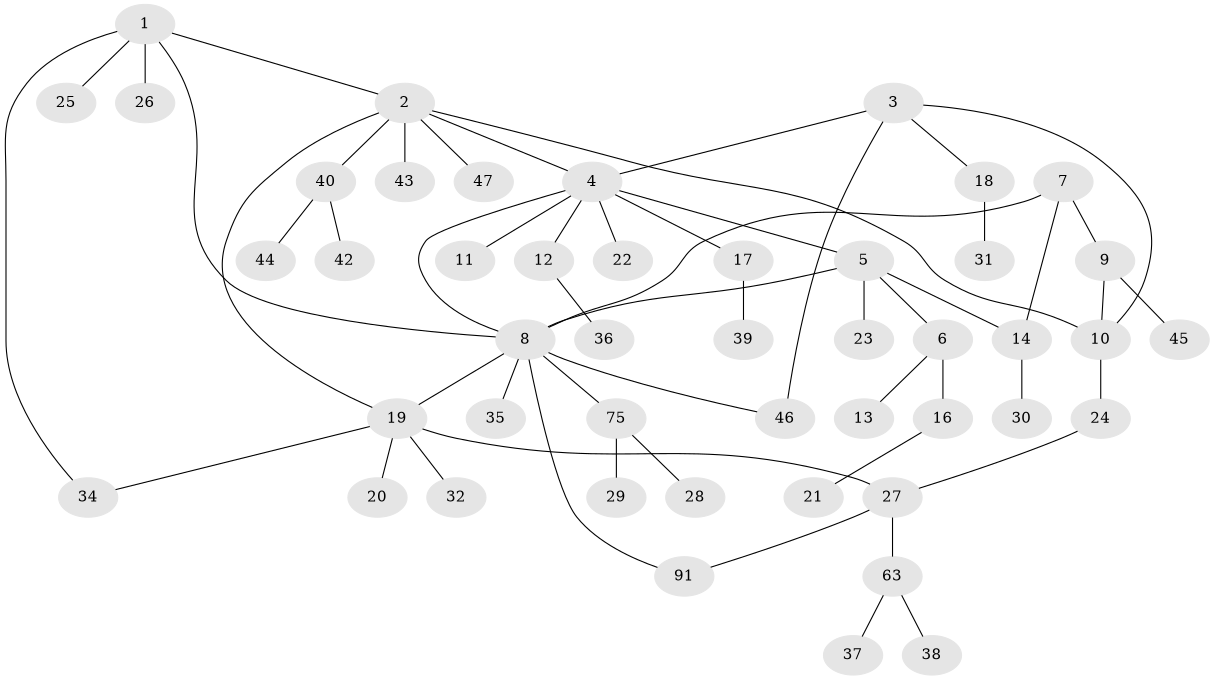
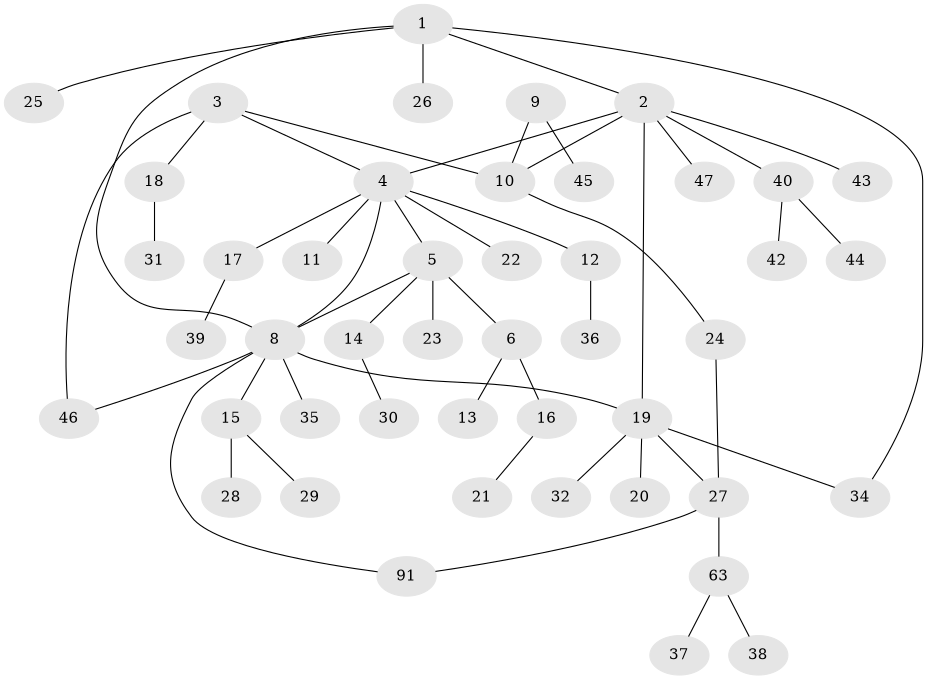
(1063, 182) -> none
(616, 419) -> (231, 419)
